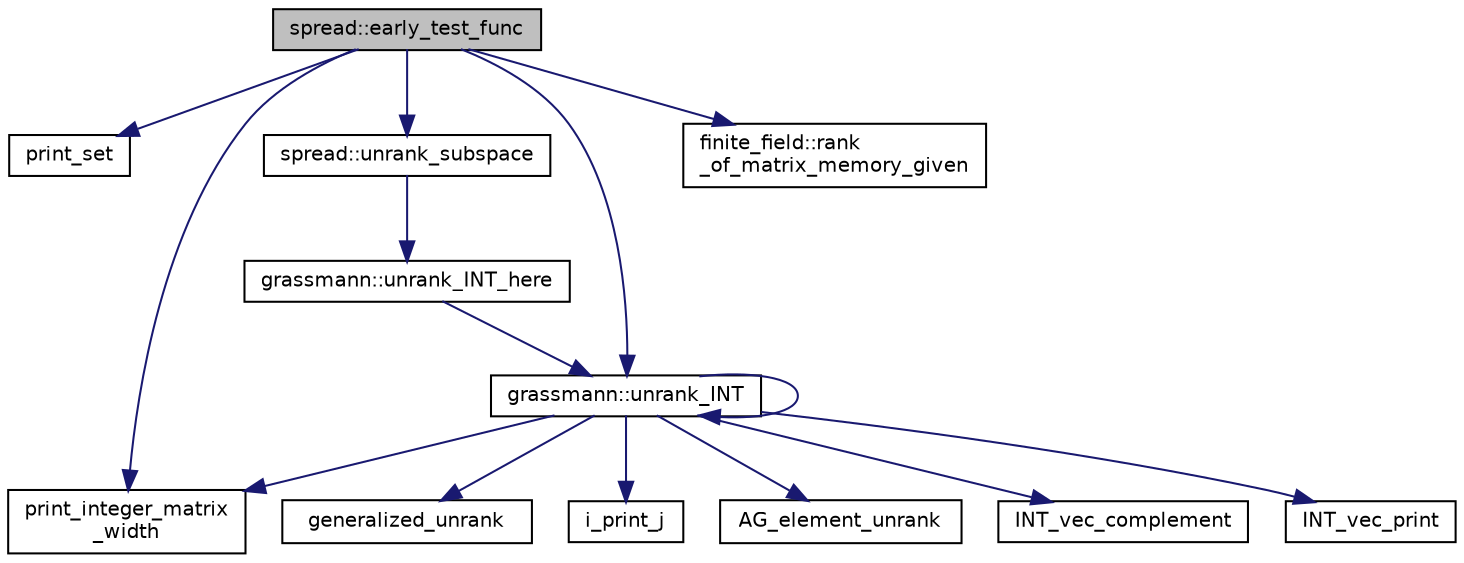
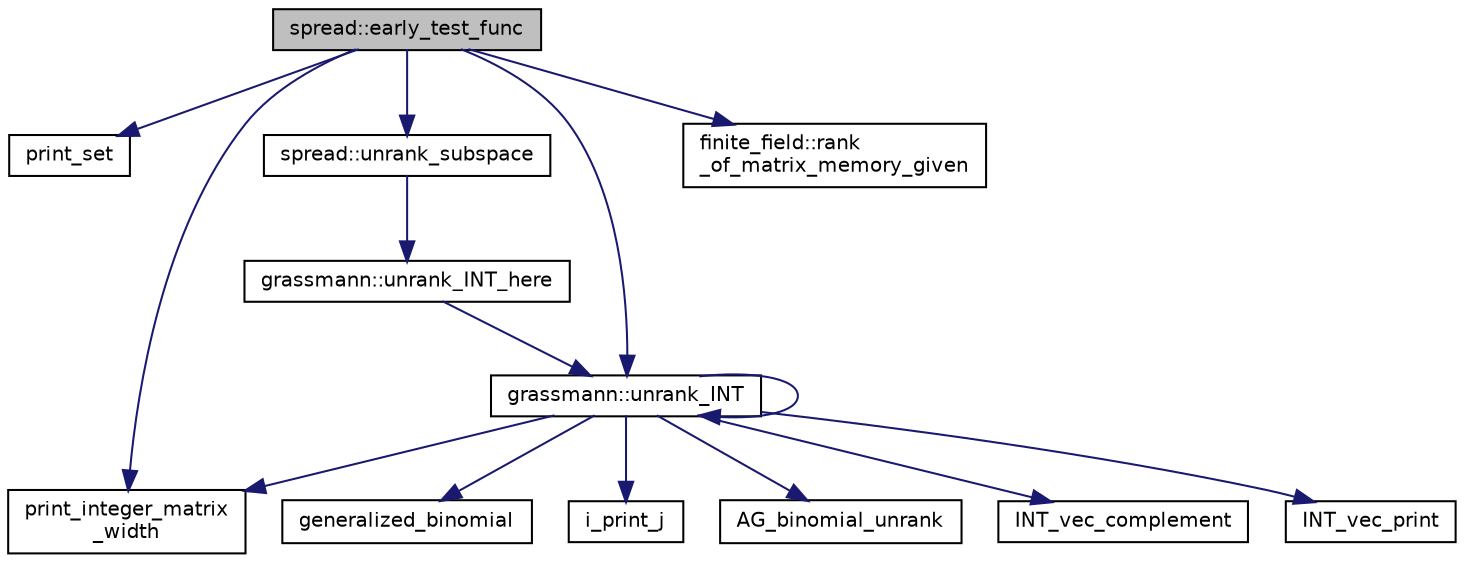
(407, 522) -> (407, 522)
(841, 522) -> (841, 522)
